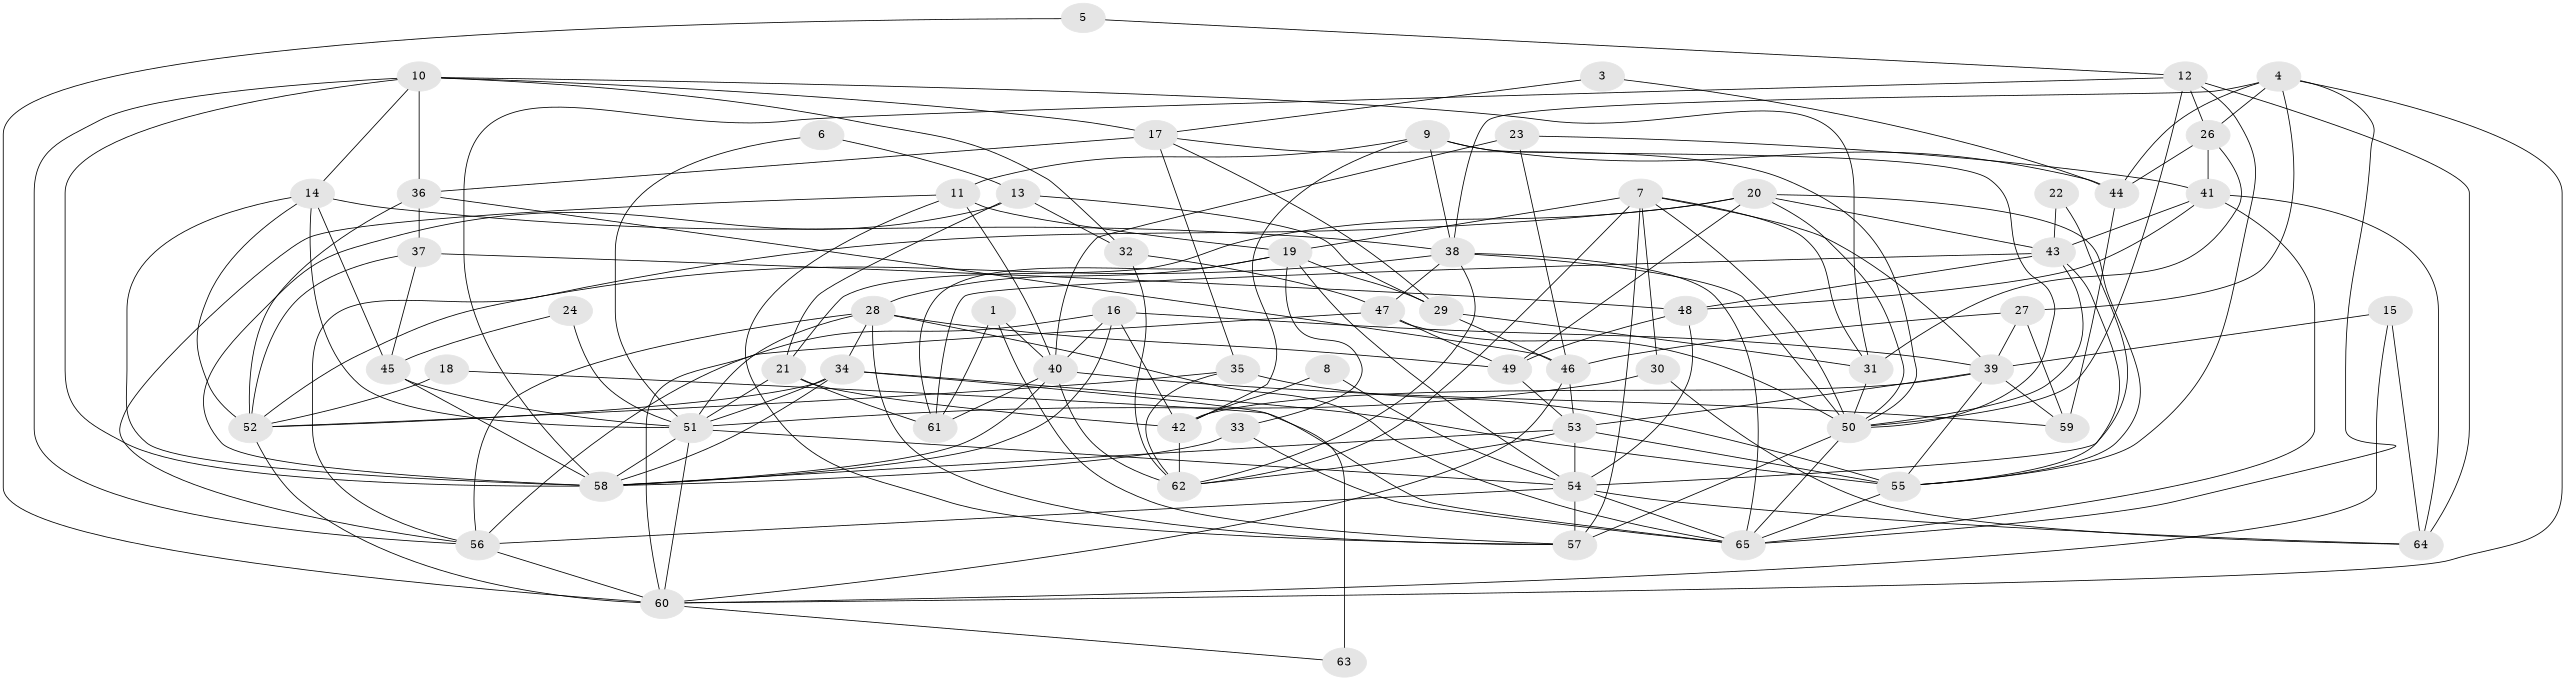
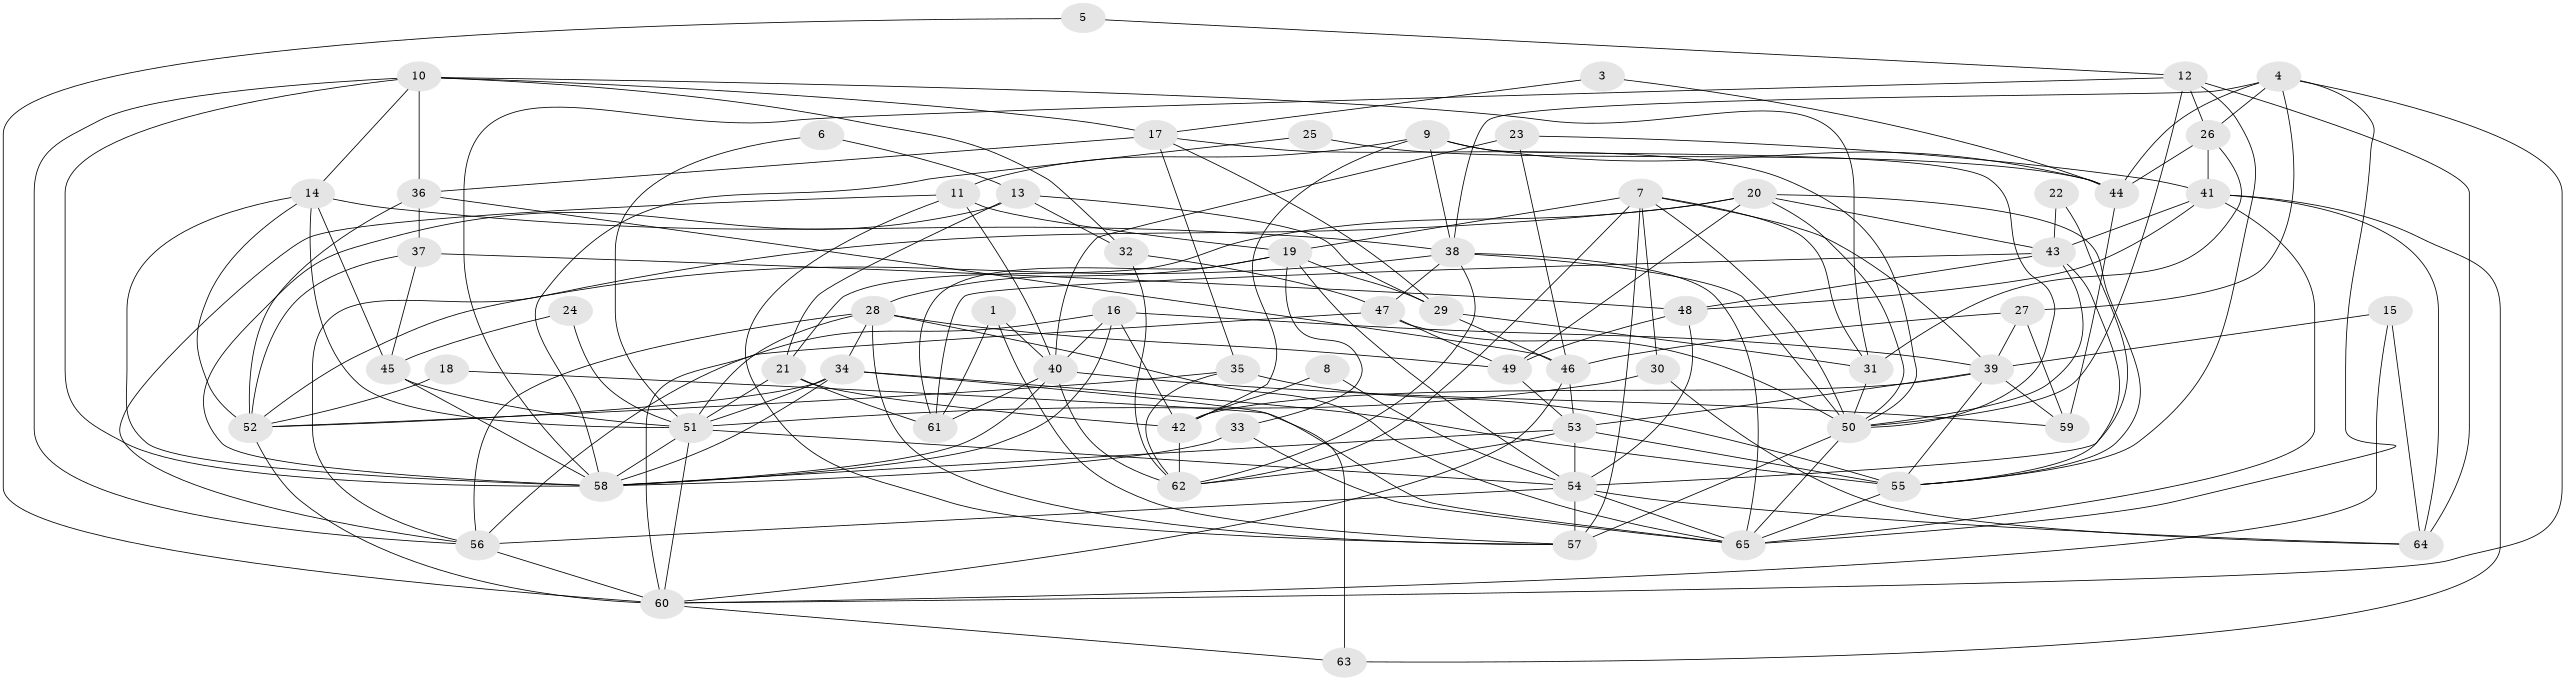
none -> (1310, 135)
none -> (2217, 631)
